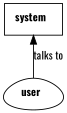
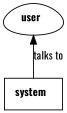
(33, 61) -> (33, 61)
